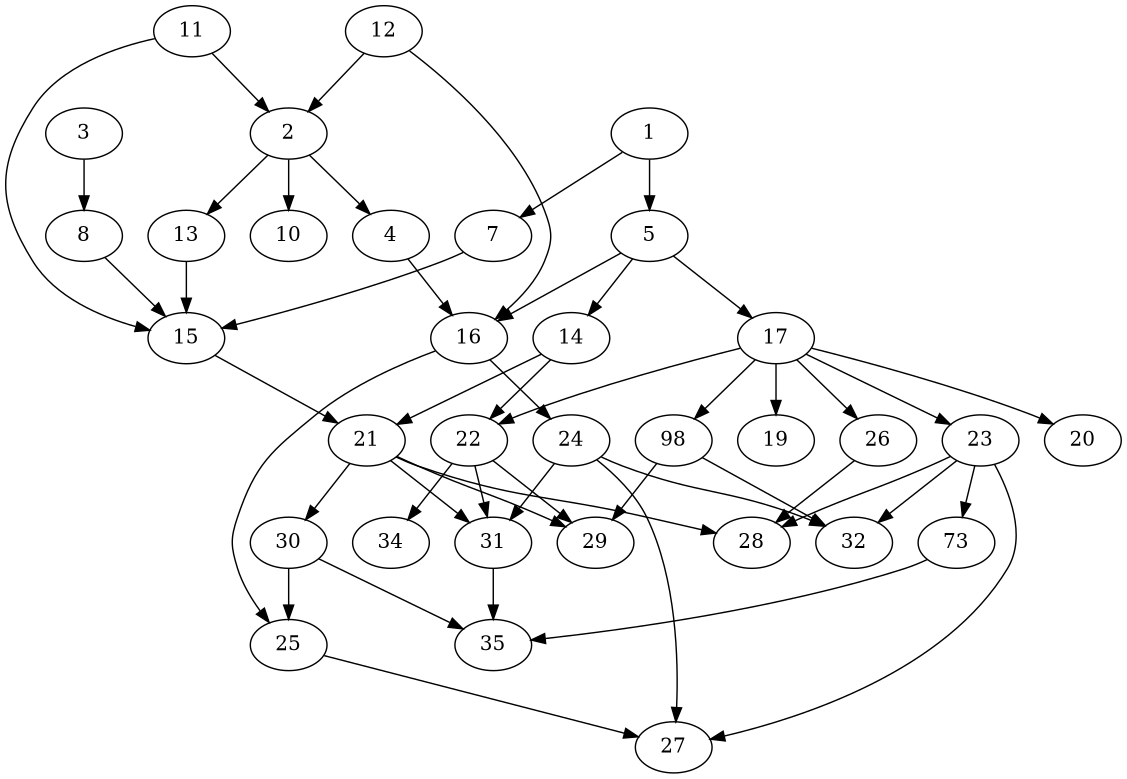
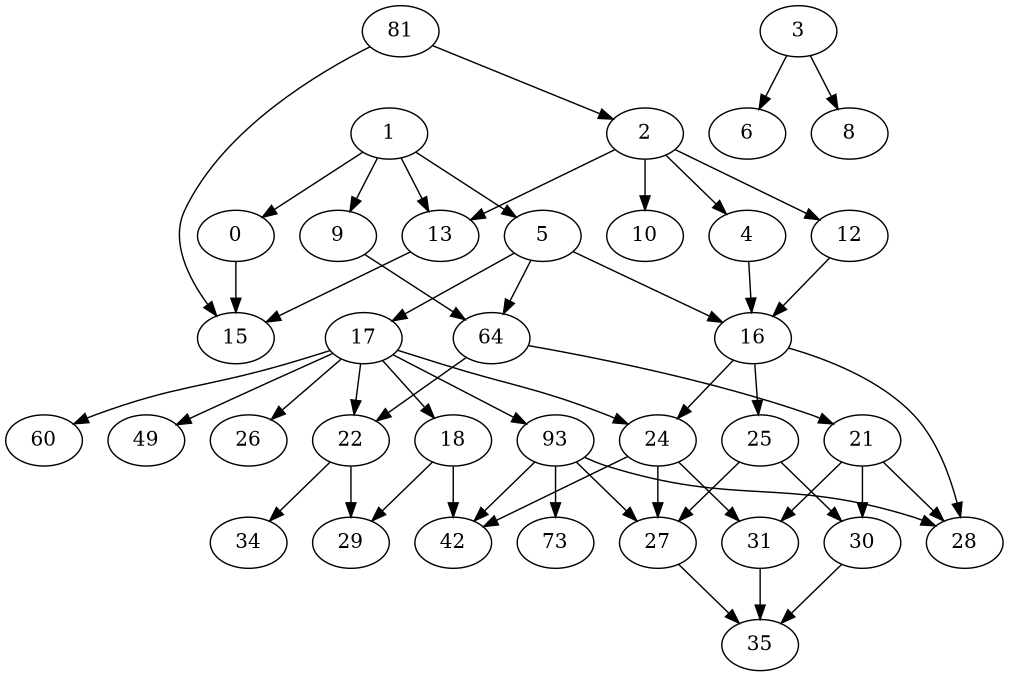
(192, 31) -> (401, 31)
(341, 77) -> (741, 181)
none -> (747, 134)
none -> (412, 178)
none -> (338, 236)
(493, 236) -> (236, 236)
(130, 282) -> none
(571, 338) -> (492, 338)
none -> (507, 383)
(270, 386) -> none
(674, 440) -> (453, 440)
(776, 440) -> (146, 440)
(981, 440) -> (556, 440)
(1083, 440) -> (44, 440)
(479, 484) -> none
(821, 487) -> (897, 400)
(498, 498) -> none
(854, 543) -> (453, 543)
(289, 587) -> (805, 485)
(739, 609) -> (704, 589)
